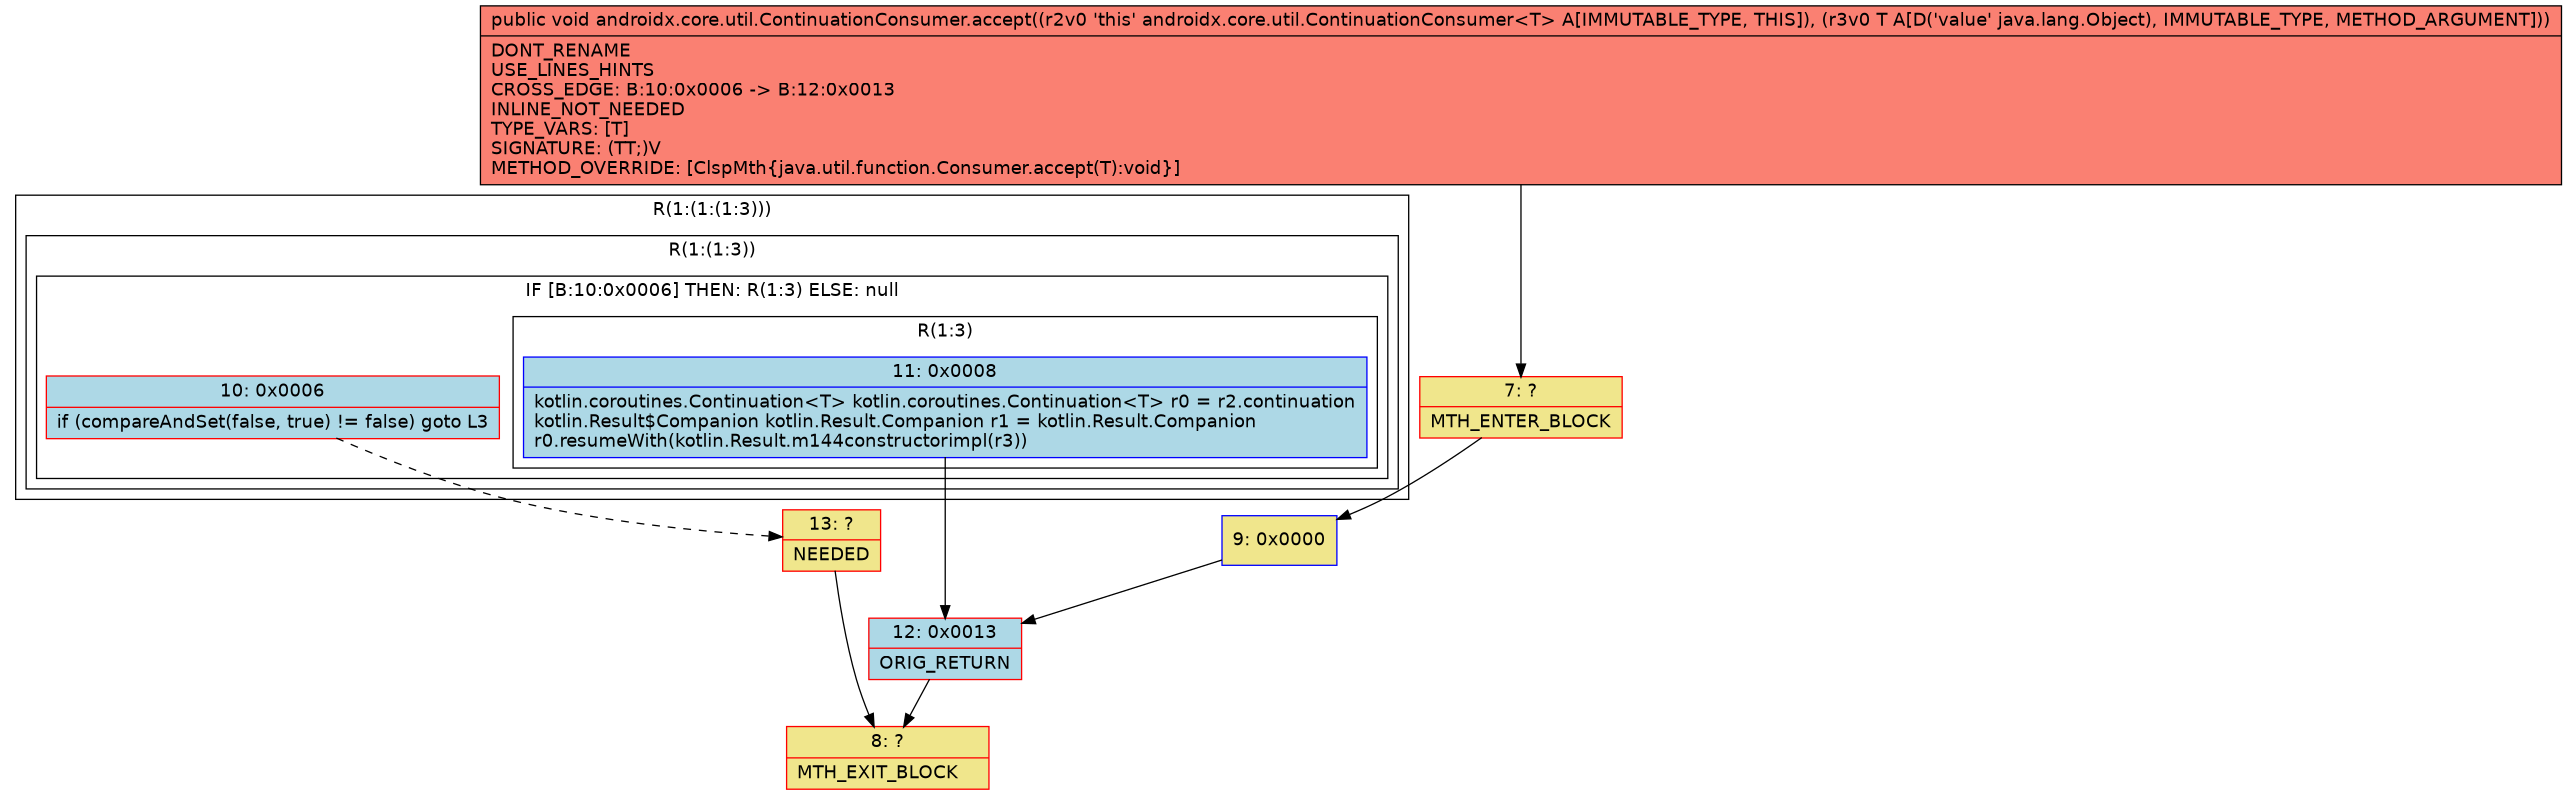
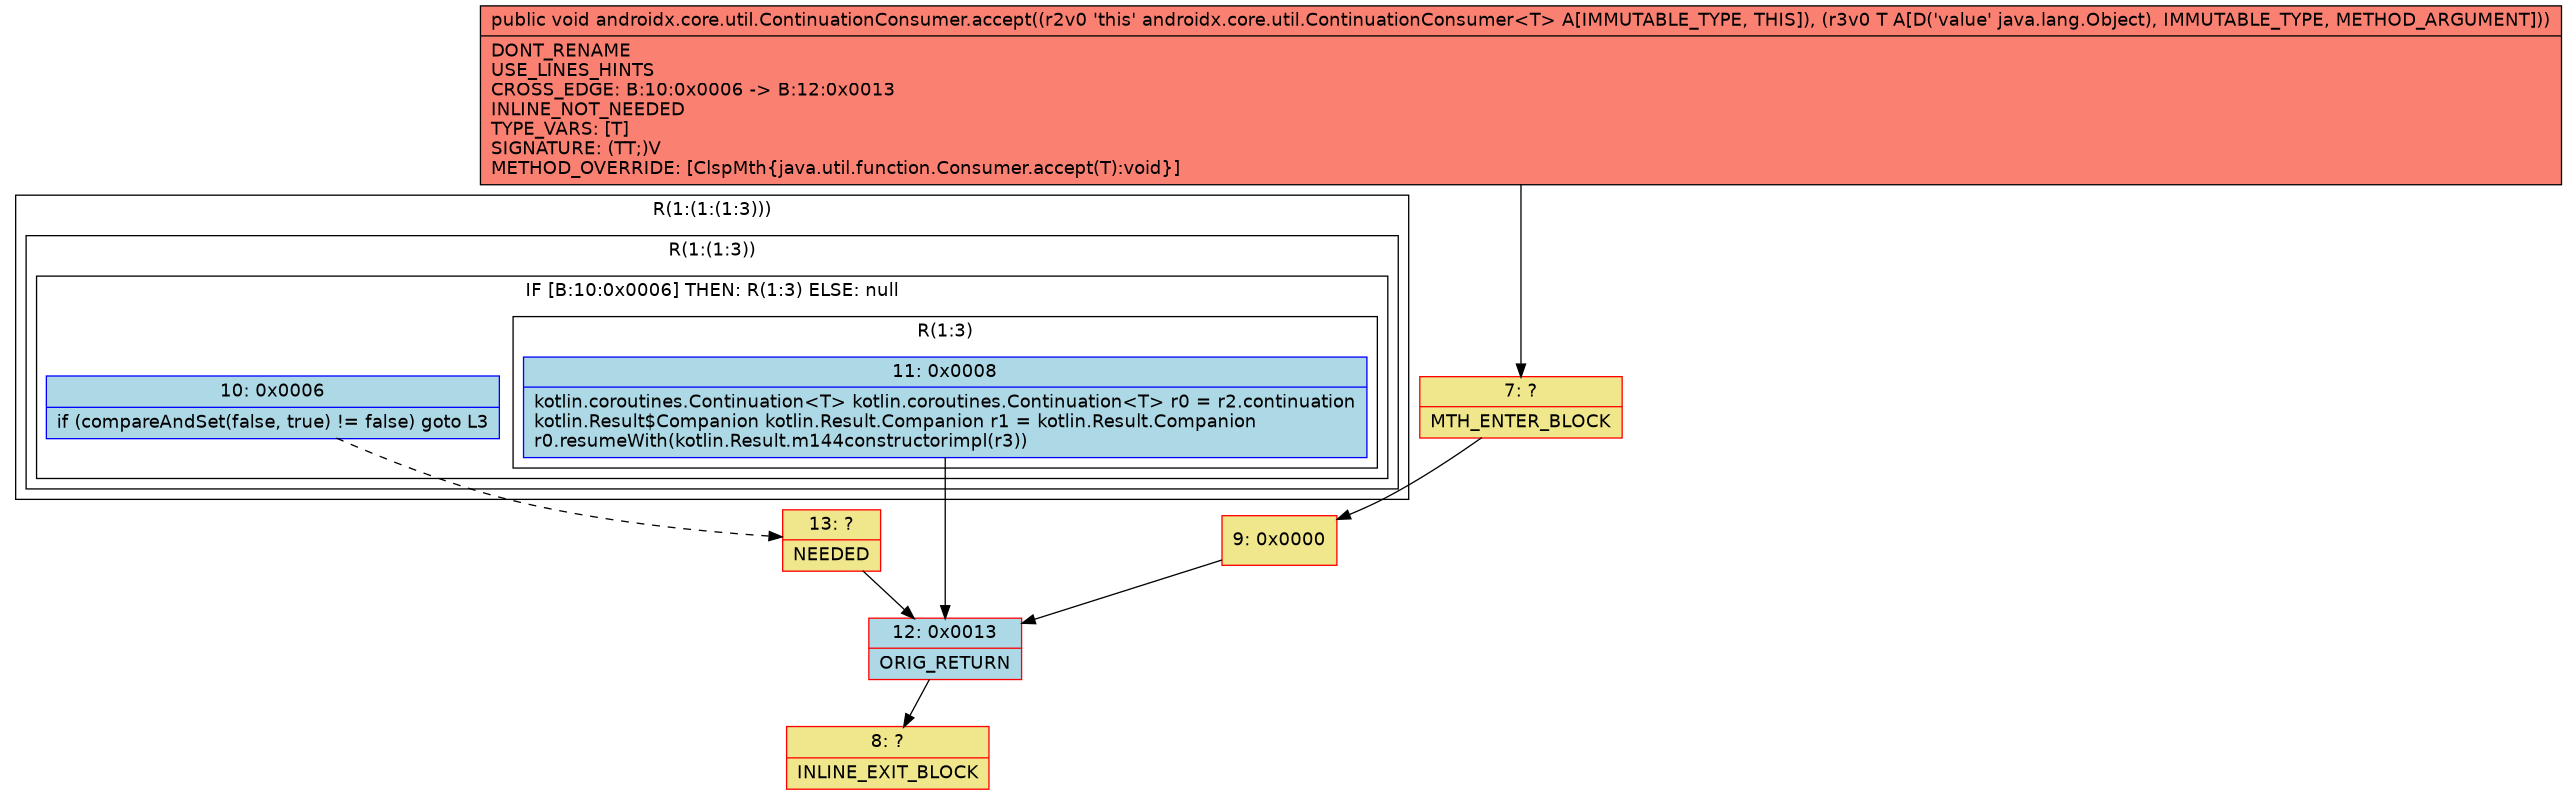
(273, 407) -> (273, 407)
(1279, 540) -> (1279, 540)
(848, 644) -> (884, 590)
(878, 773) -> (888, 773)
